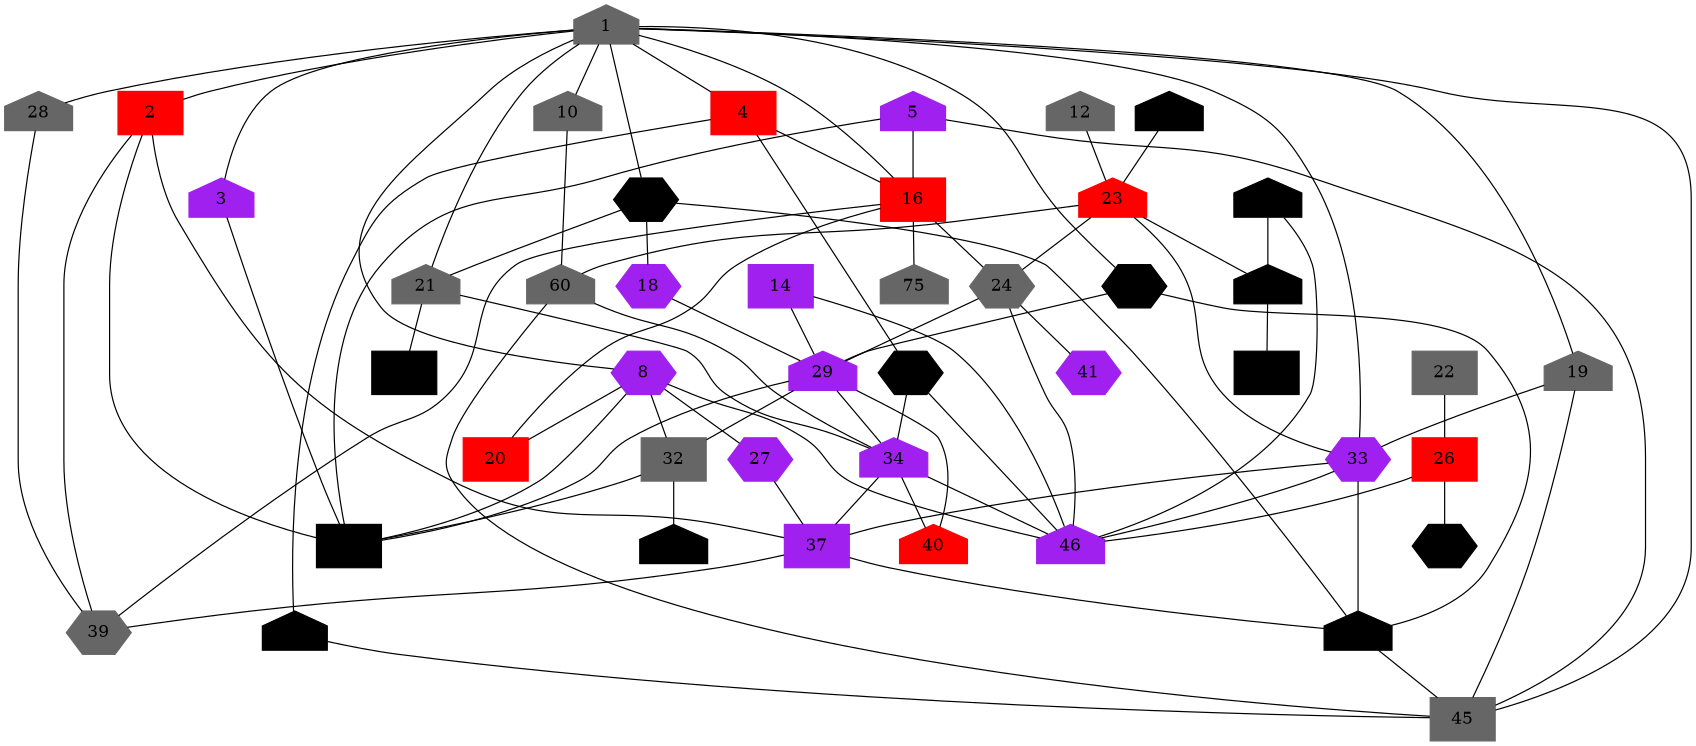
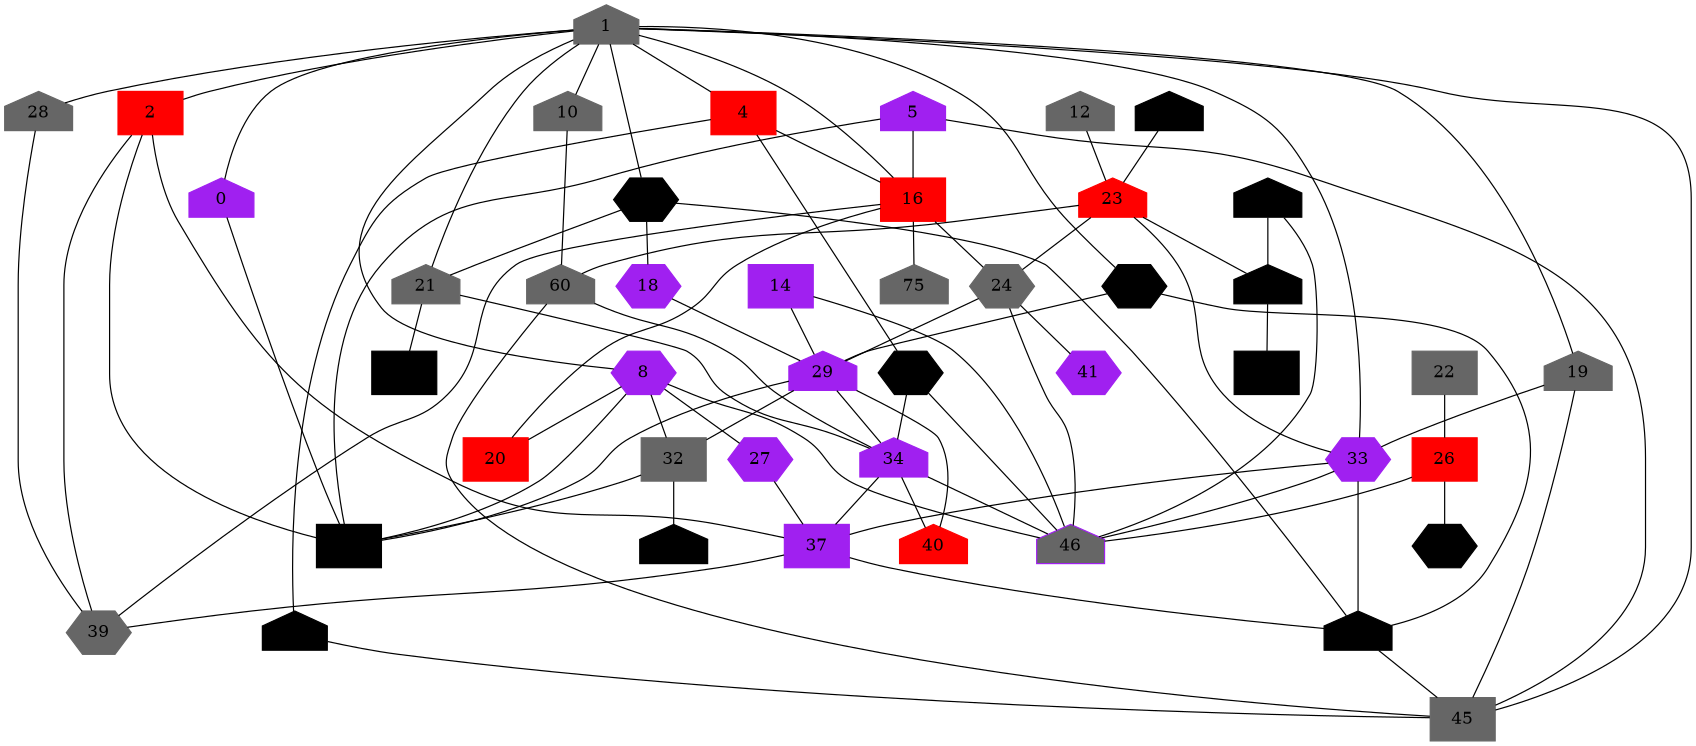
(221, 200) -> (221, 200)
(1071, 546) -> (1071, 546)
